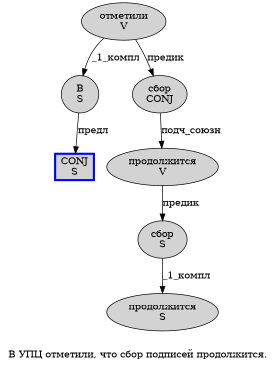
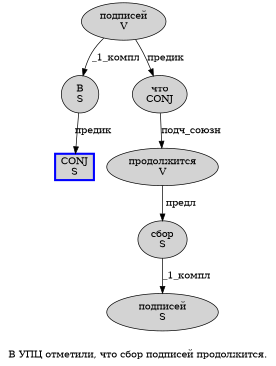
(124, 21) -> (124, 21)
(160, 94) -> (160, 94)
(93, 131) -> (93, 131)
(181, 203) -> (181, 203)
(163, 312) -> (163, 312)
